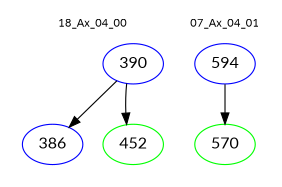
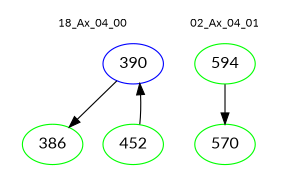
(225, 24) -> (225, 24)
(225, 64) -> (225, 64)
(126, 98) -> (141, 110)
(53, 144) -> (53, 144)
